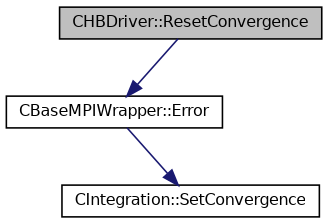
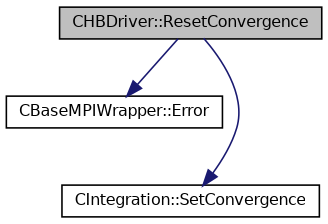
(147, 151) -> (238, 104)
